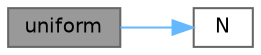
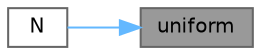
(146, 28) -> (94, 28)
